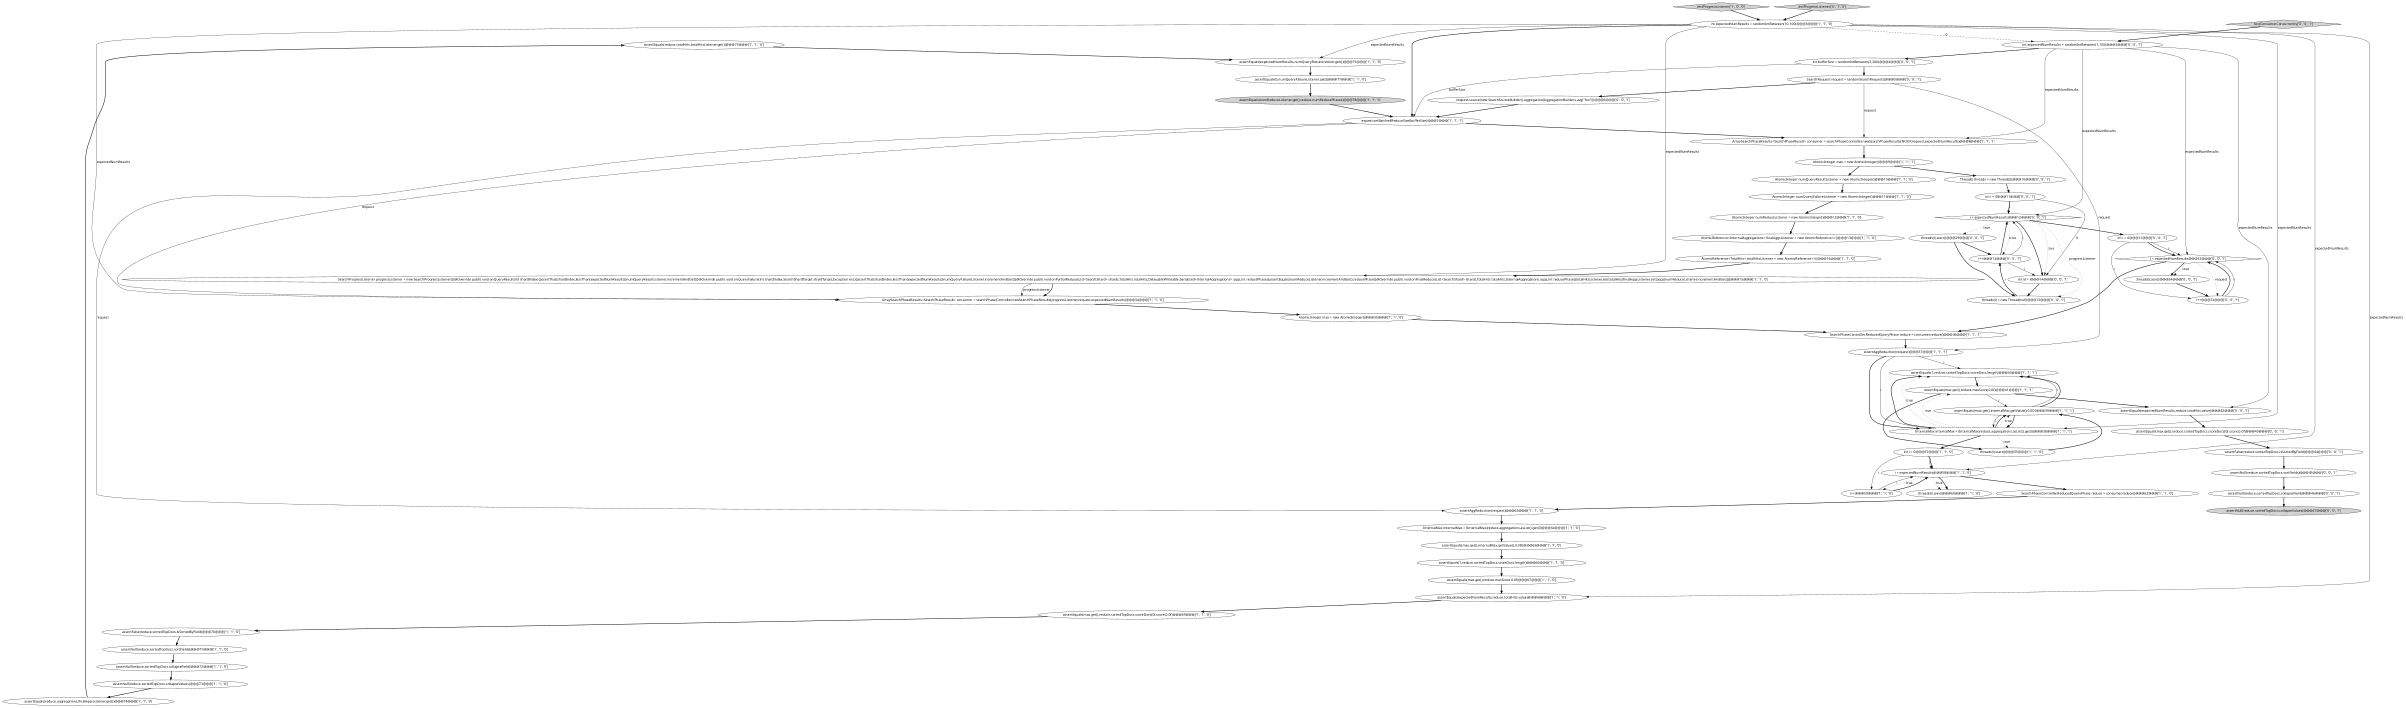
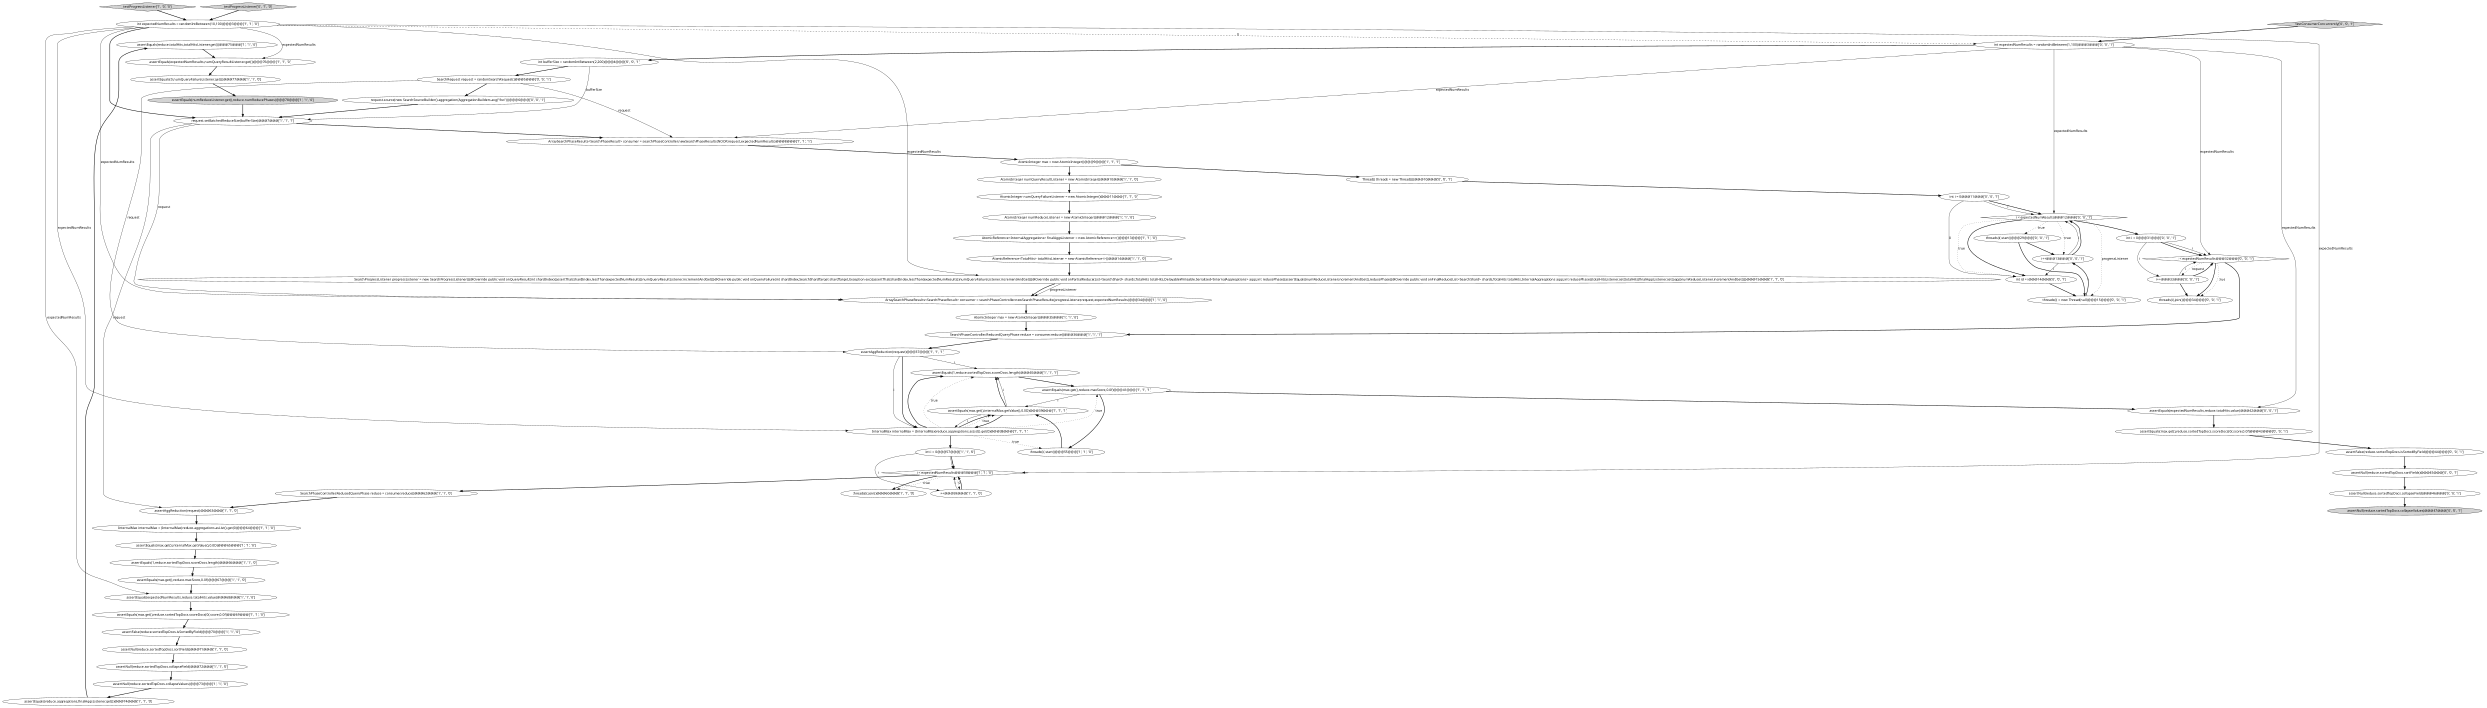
(2191, 289) -> (2183, 289)
(1933, 473) -> (955, 473)
(1909, 483) -> (959, 483)
